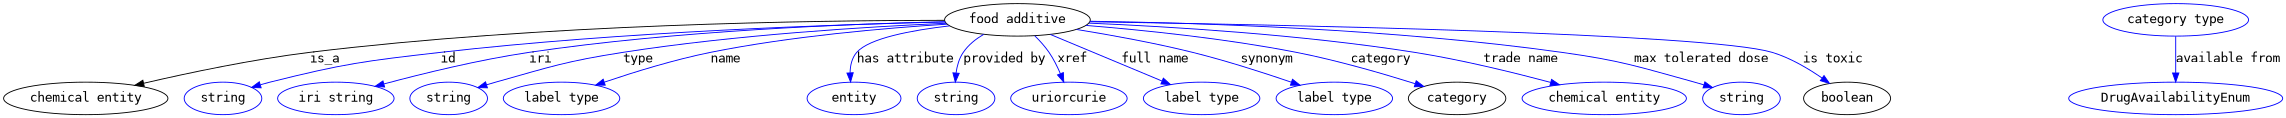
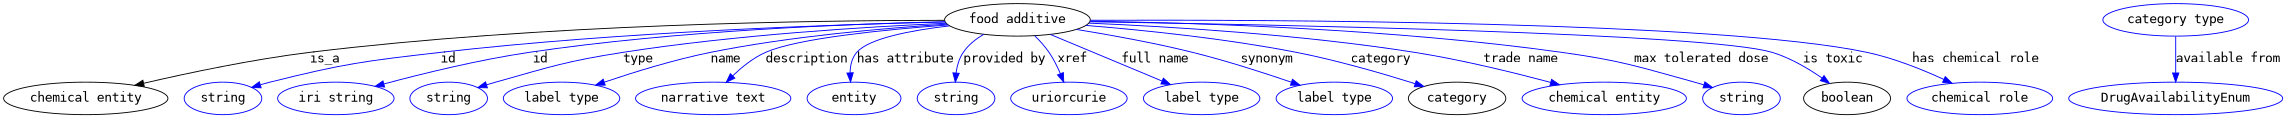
(540, 59) -> (540, 59)
none -> (713, 98)
none -> (1980, 98)
